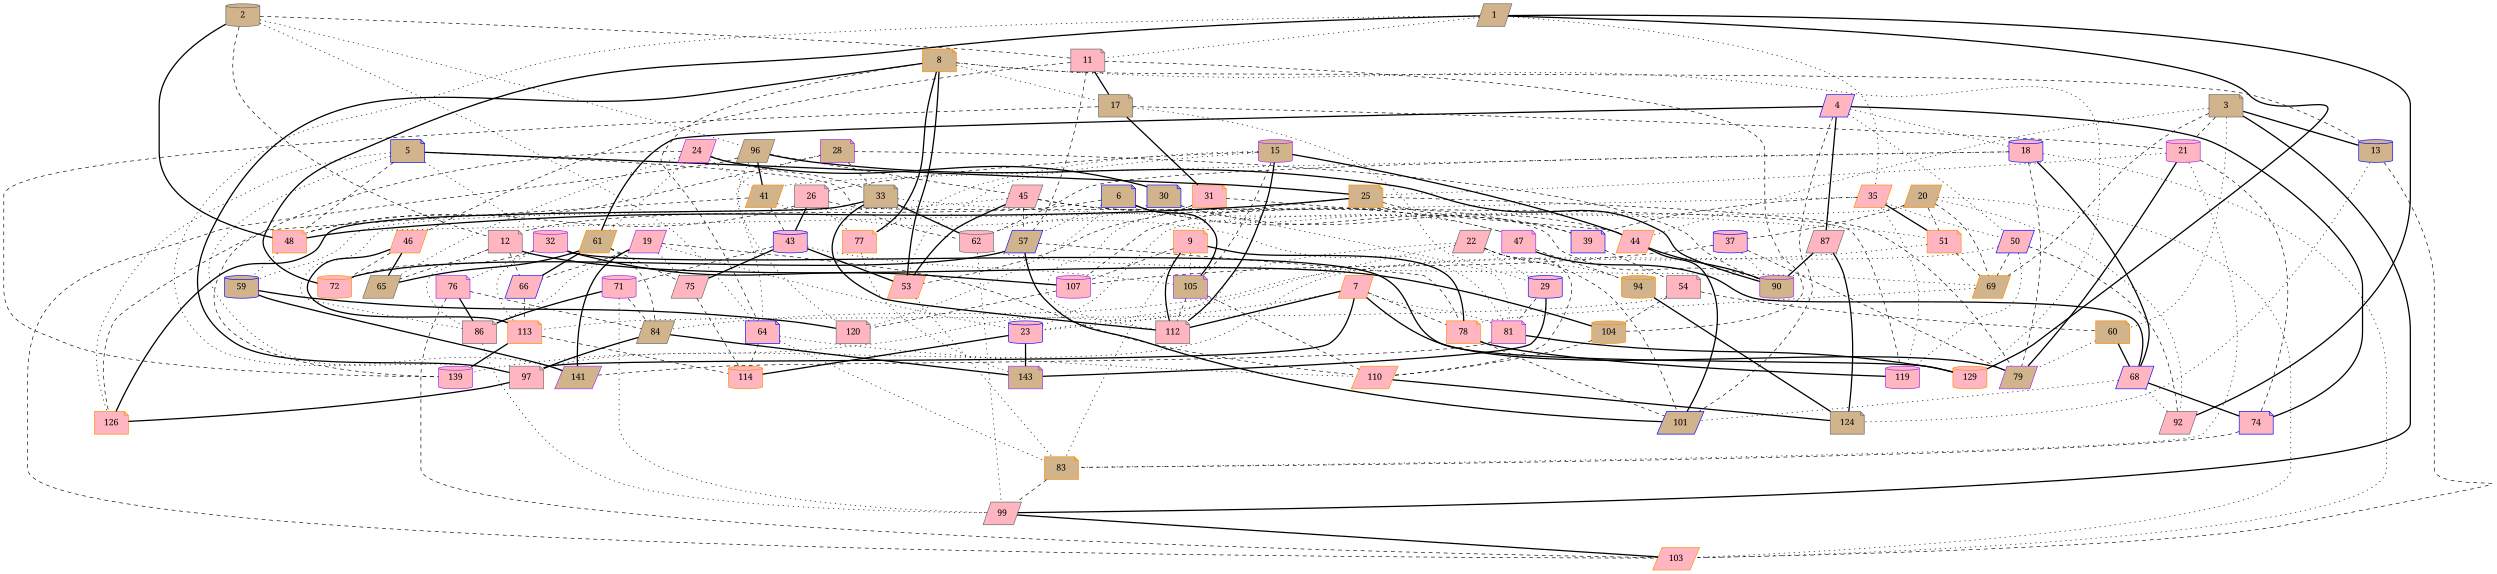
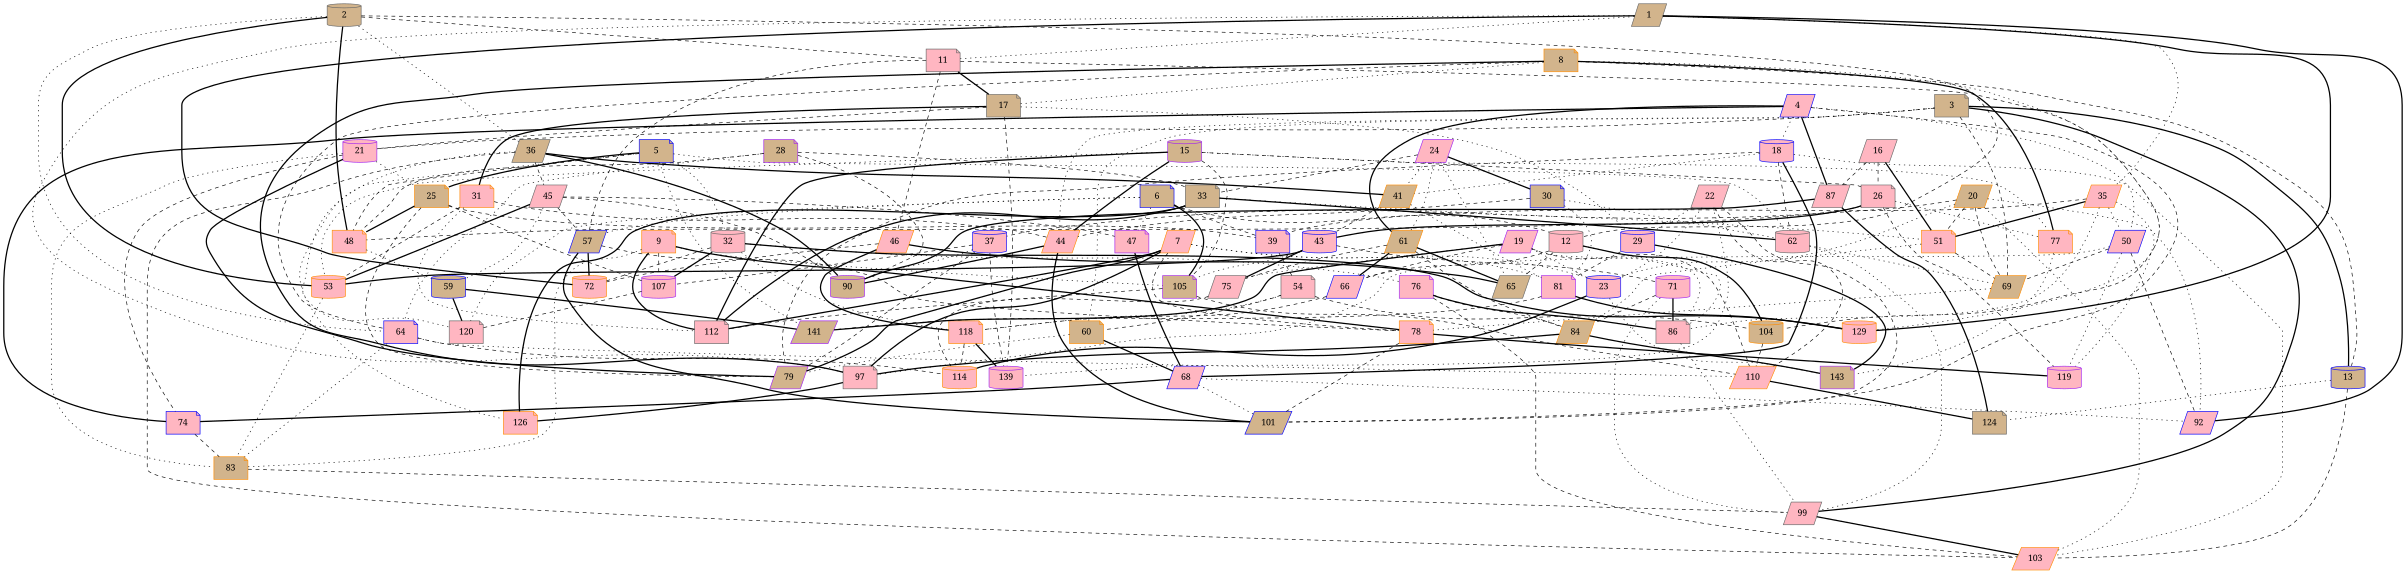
(756, 151) -> (531, 151)
none -> (1878, 151)
(930, 164) -> (62, 138)
(714, 169) -> (1238, 167)
(322, 206) -> (995, 313)
(298, 228) -> none
(505, 242) -> (1566, 242)
(551, 242) -> (728, 242)
(907, 287) -> (328, 287)
(1638, 287) -> none
(525, 332) -> (966, 332)
(656, 332) -> (1575, 332)
(1026, 353) -> (1703, 361)
(2178, 423) -> (2199, 423)
